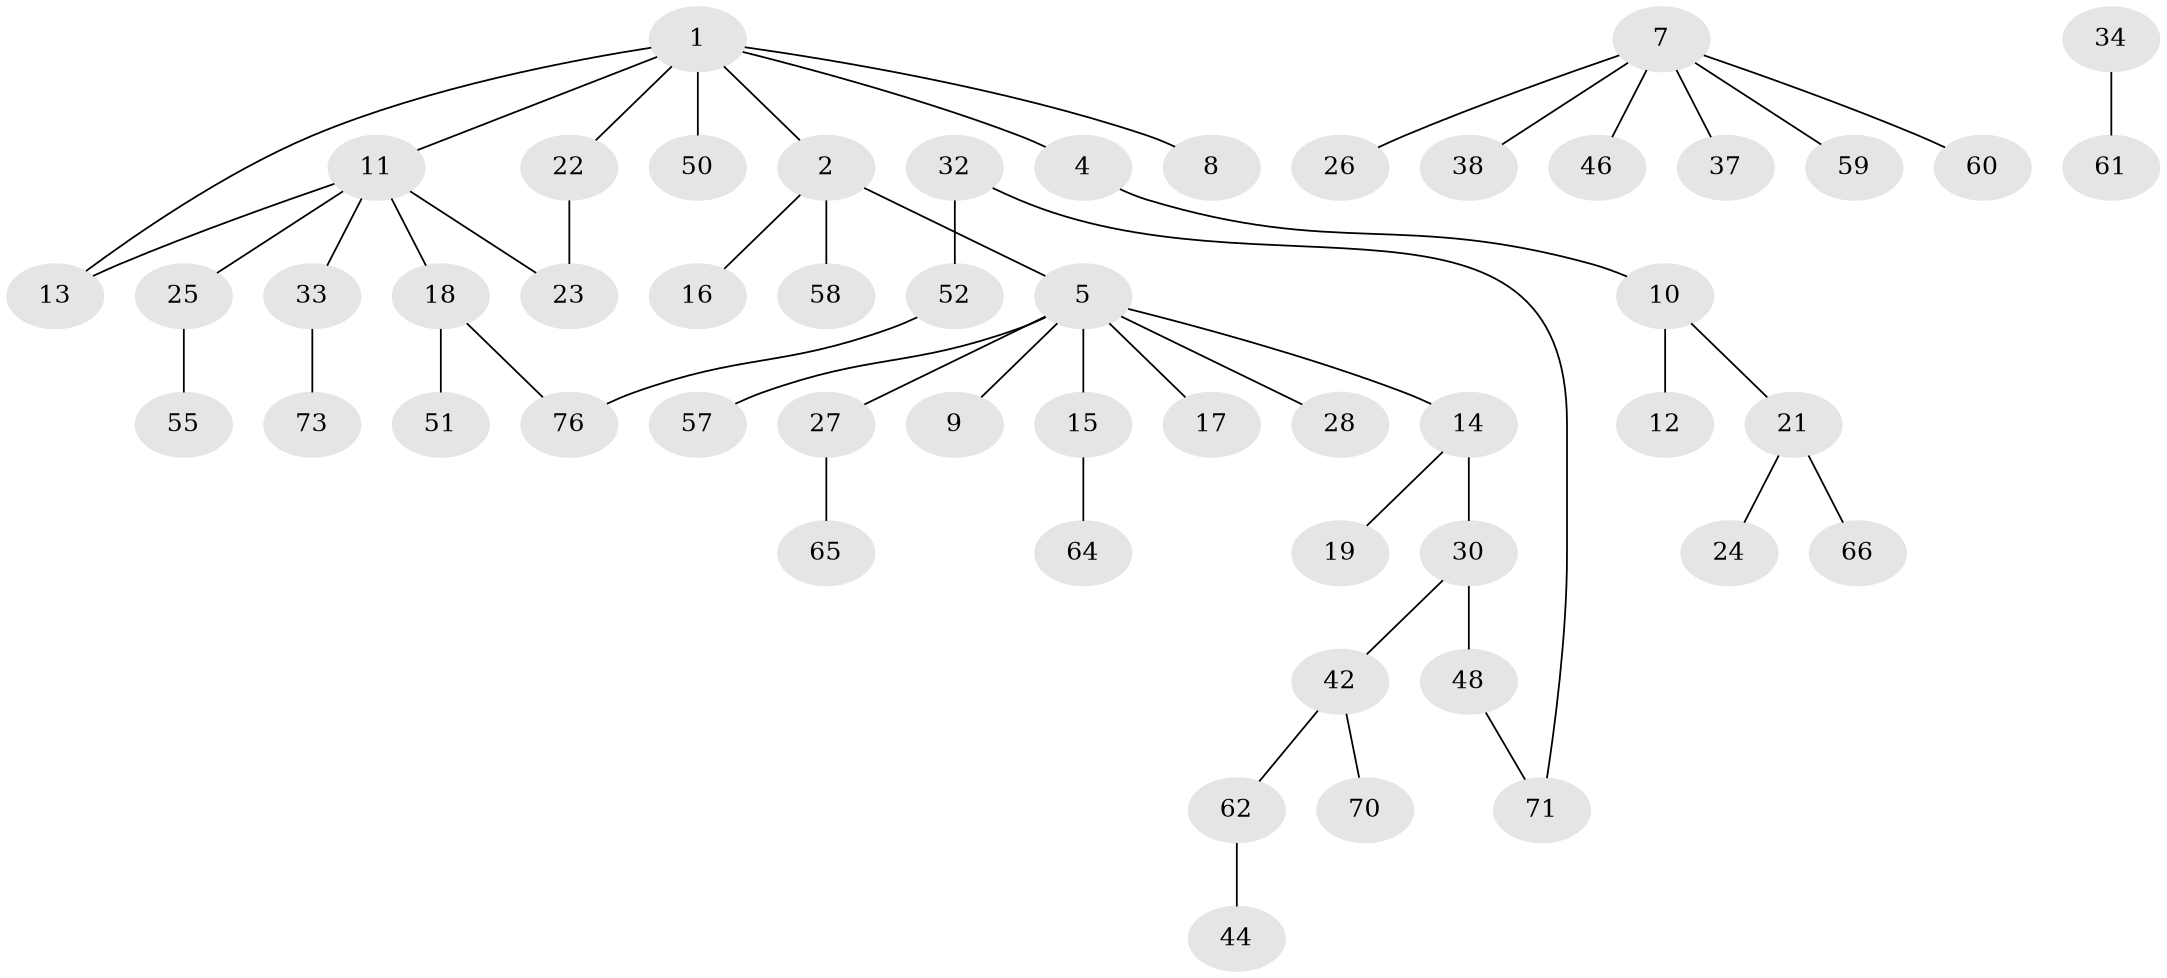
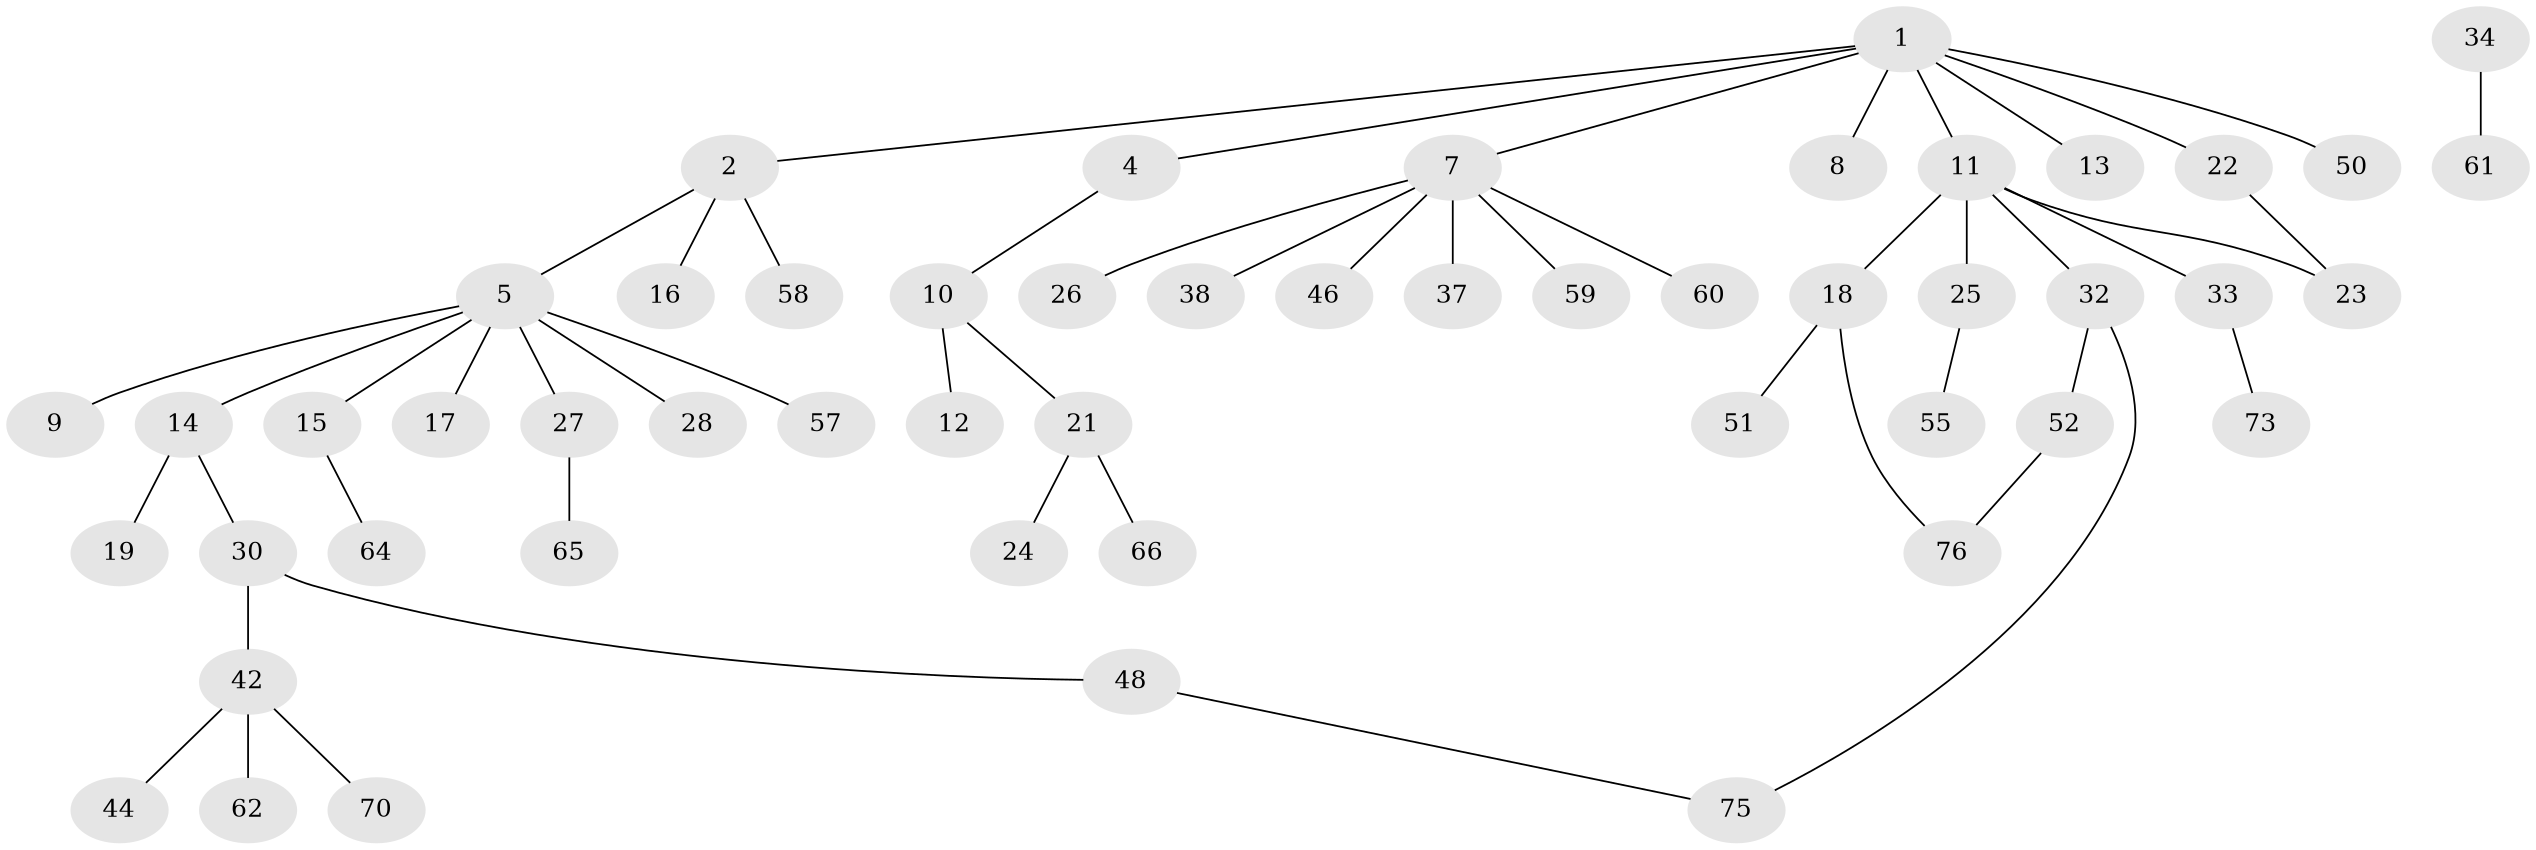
none -> (1678, 103)
(213, 227) -> (2031, 232)
(1542, 810) -> (1737, 810)
(1237, 875) -> (184, 746)
